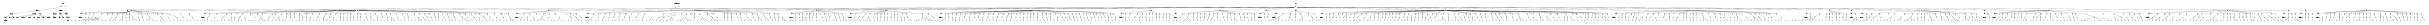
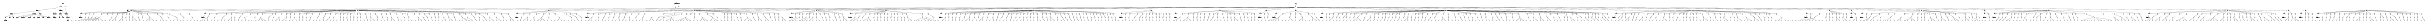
(5, 17) -> (5, 17)
